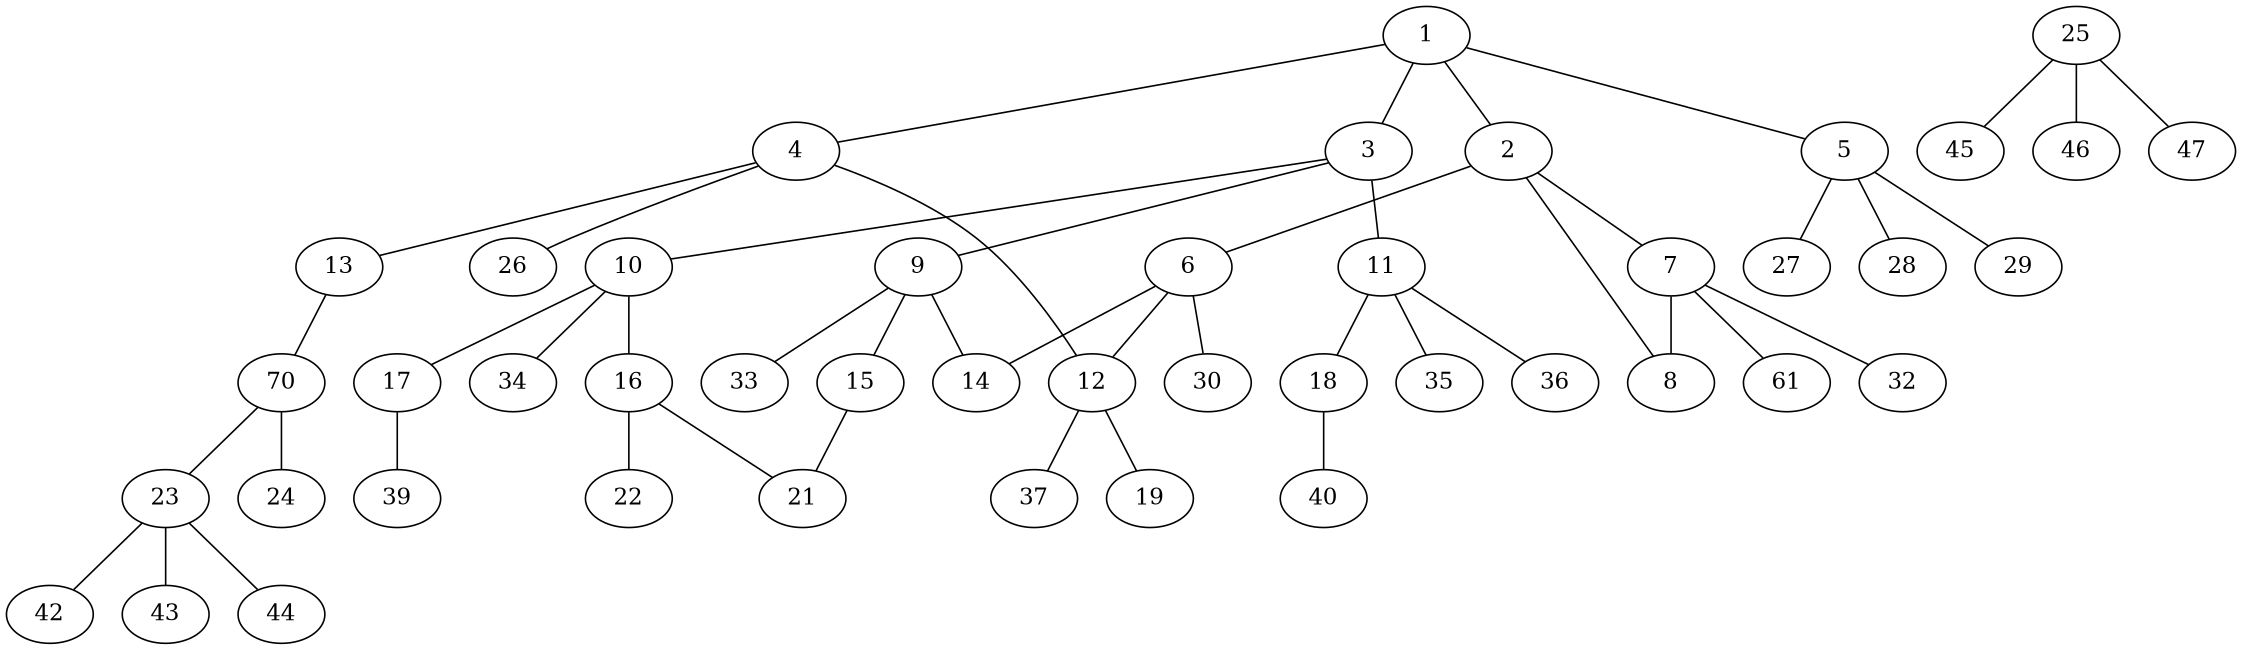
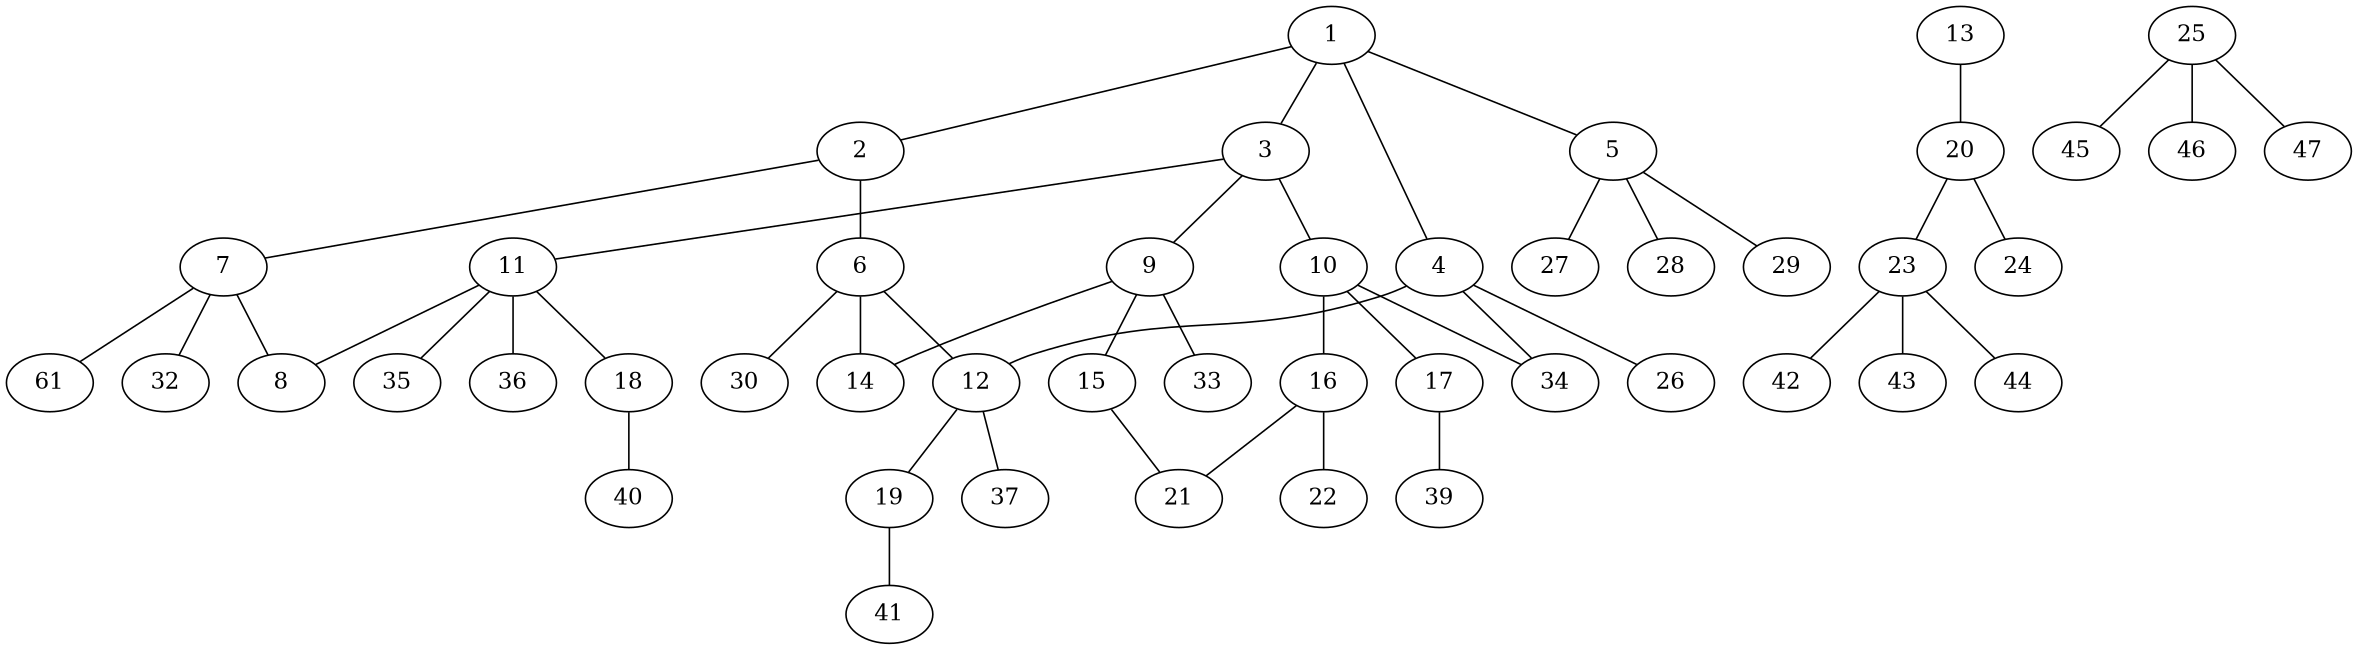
(568, 209) -> (1497, 325)
(1590, 267) -> (397, 325)
(281, 383) -> (1961, 151)
none -> (889, 614)
